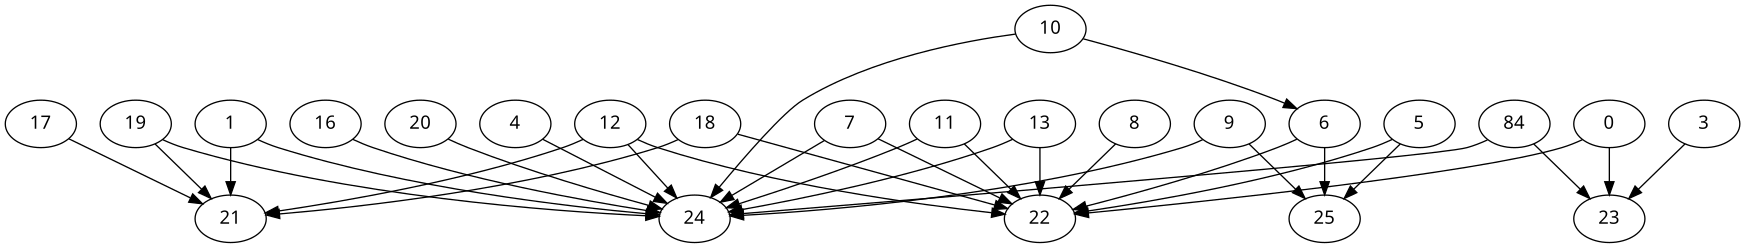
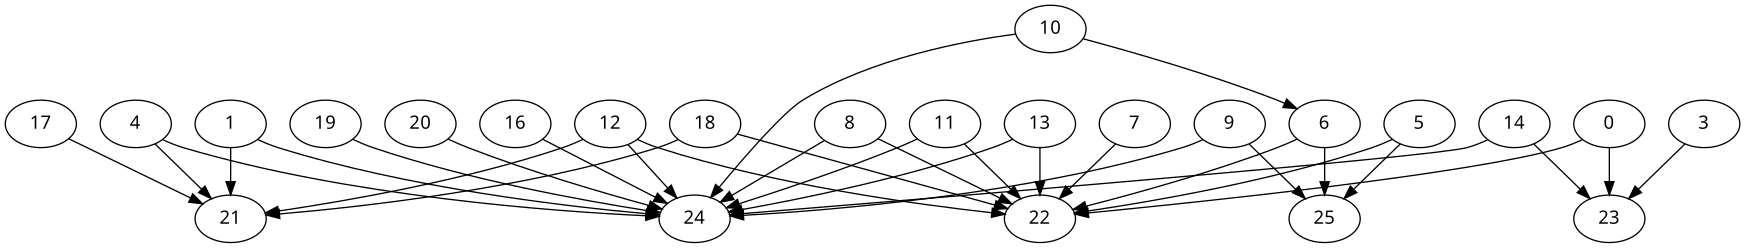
(1514, 124) -> (1514, 124)
(178, 167) -> (178, 167)
(778, 168) -> (778, 168)
